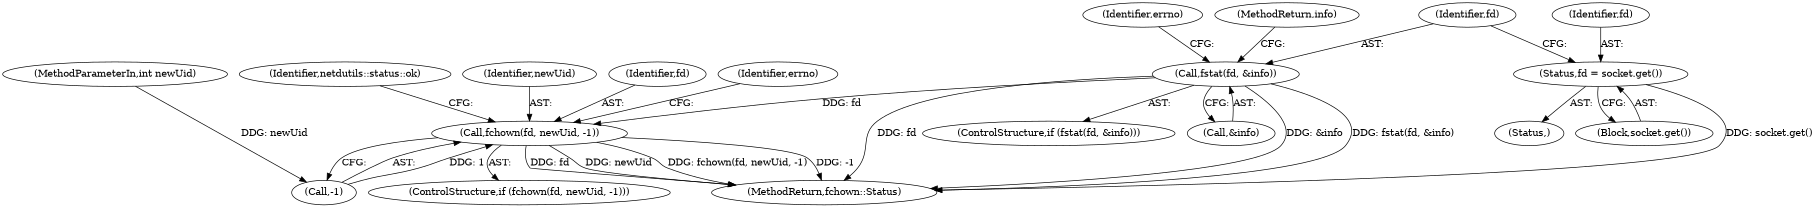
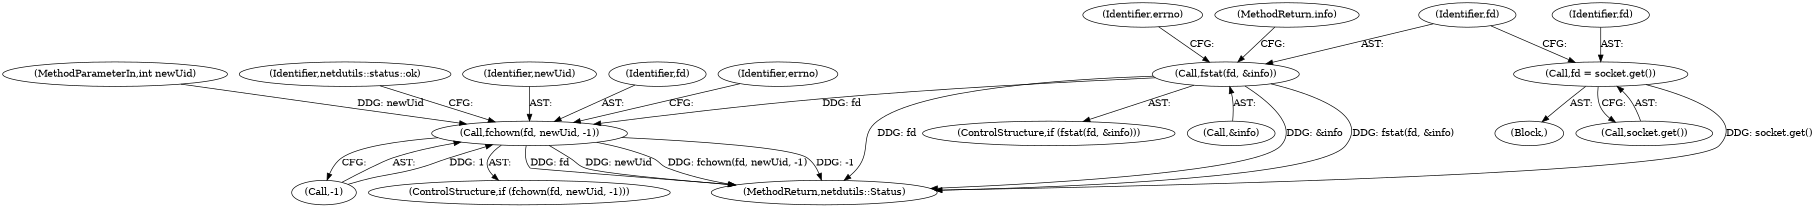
(1601, 74) -> (1601, 74)
(1204, 101) -> none
(218, 133) -> (320, 104)
(1529, 133) -> (1529, 133)
(1644, 133) -> (1644, 133)
(824, 193) -> (824, 193)
